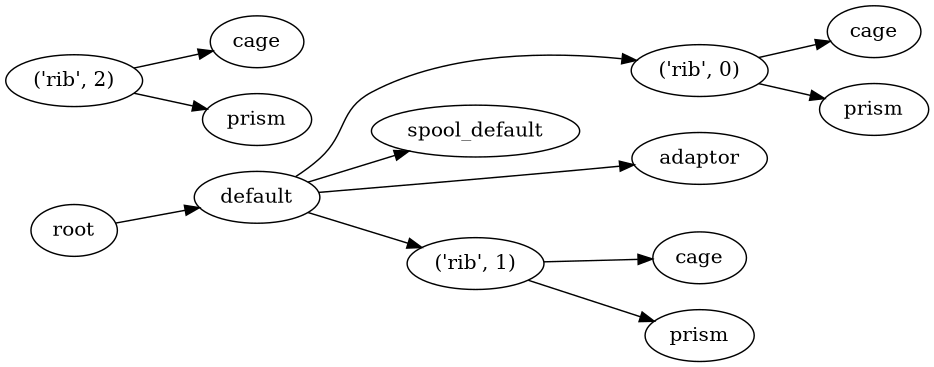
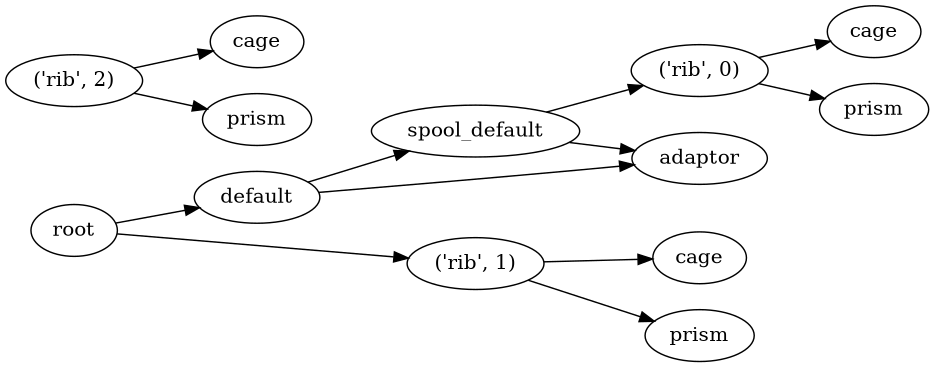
(437, 68) -> (588, 101)
none -> (595, 146)
(358, 228) -> (255, 245)
